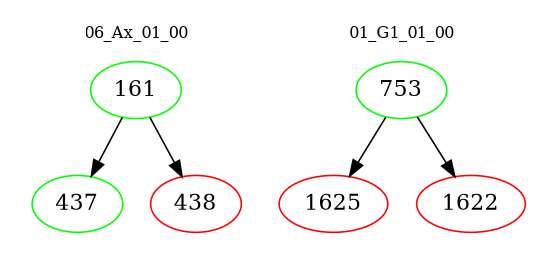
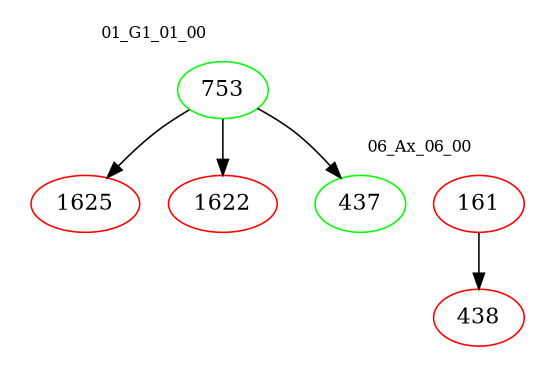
(137, 34) -> (420, 148)
(136, 90) -> (479, 204)
(111, 140) -> (280, 122)
